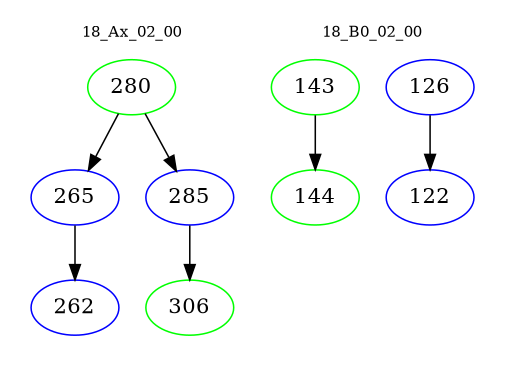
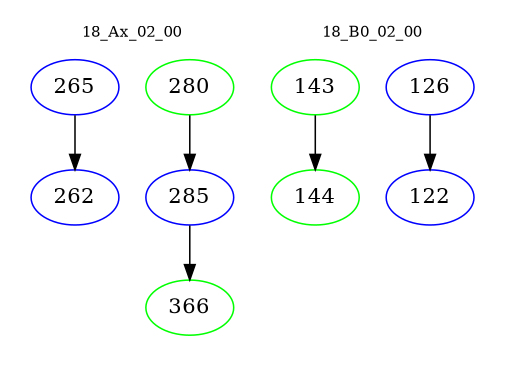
(107, 135) -> none
(190, 308) -> (190, 308)
